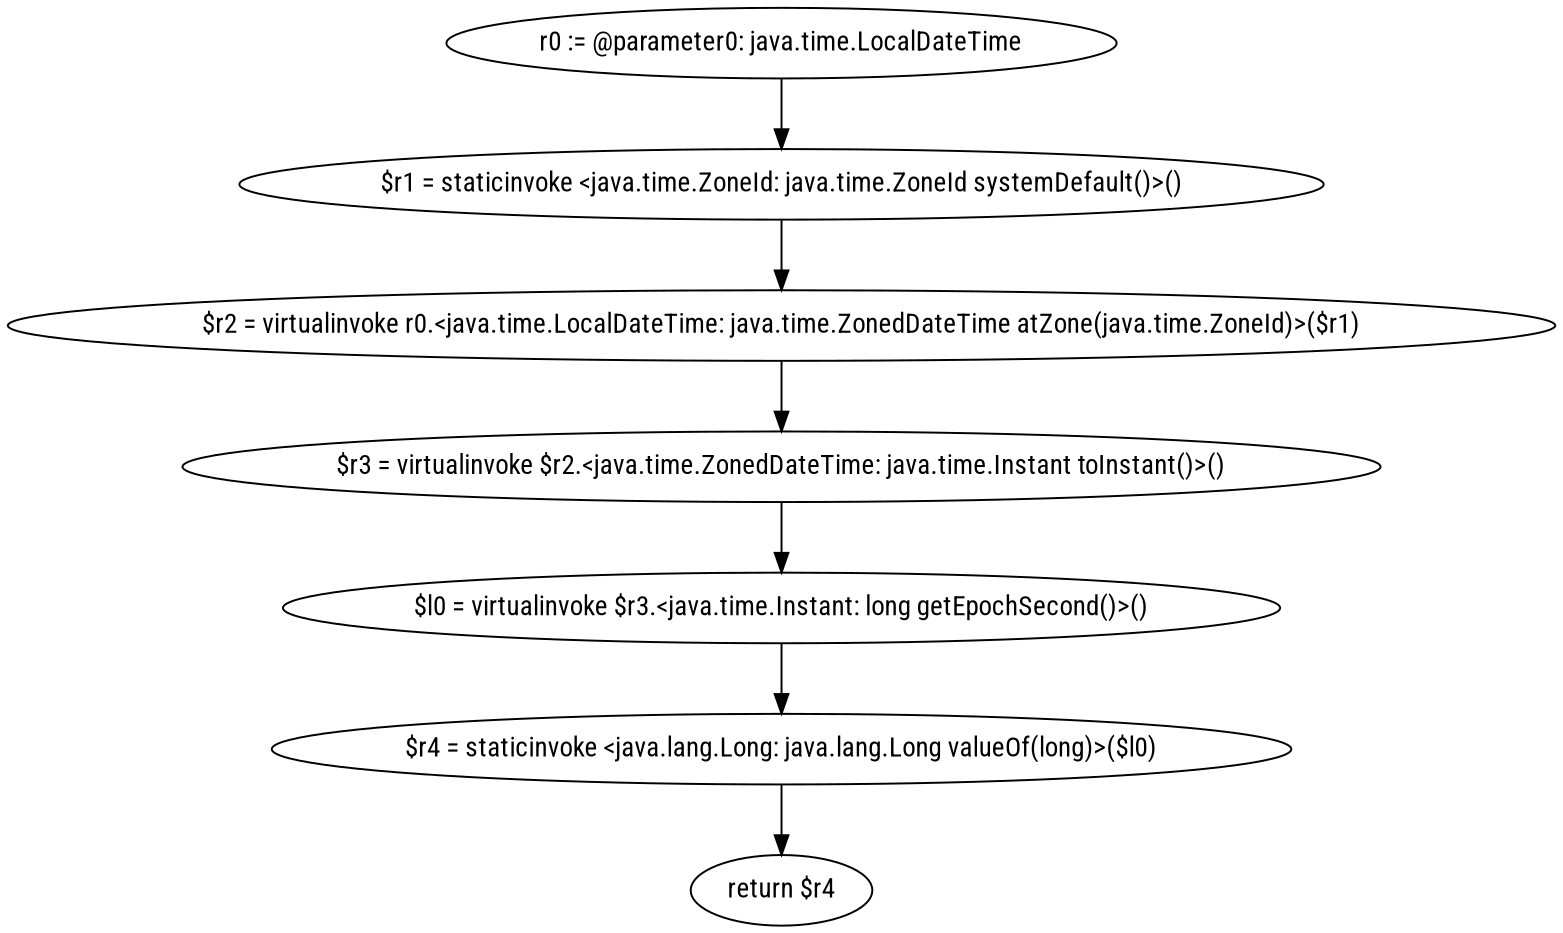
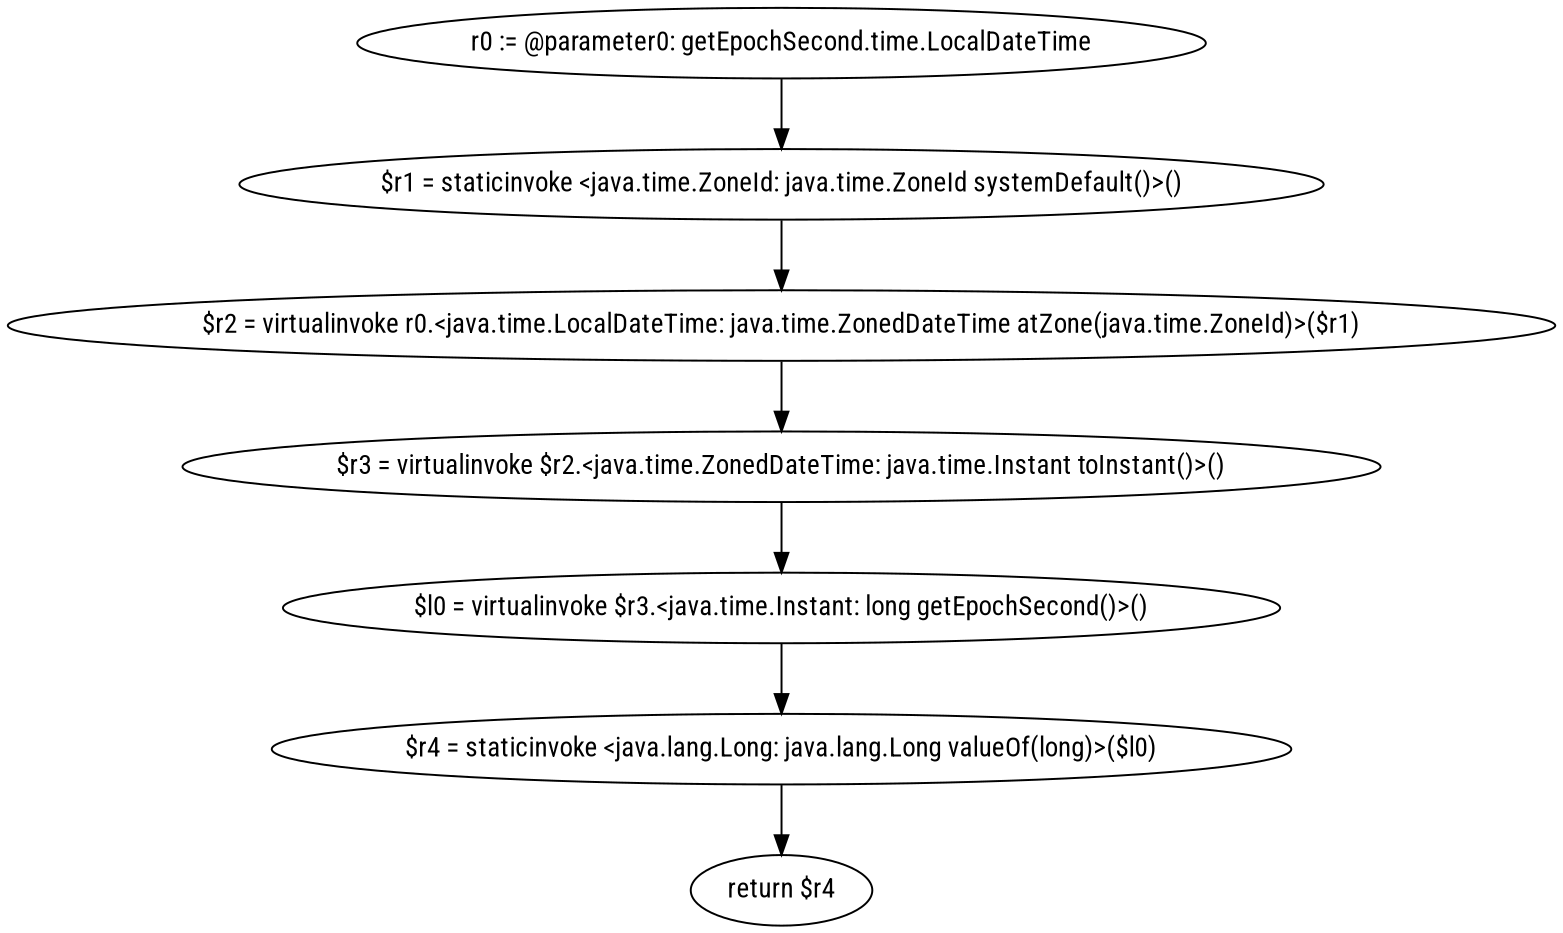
(782, 43) -> (782, 43)
